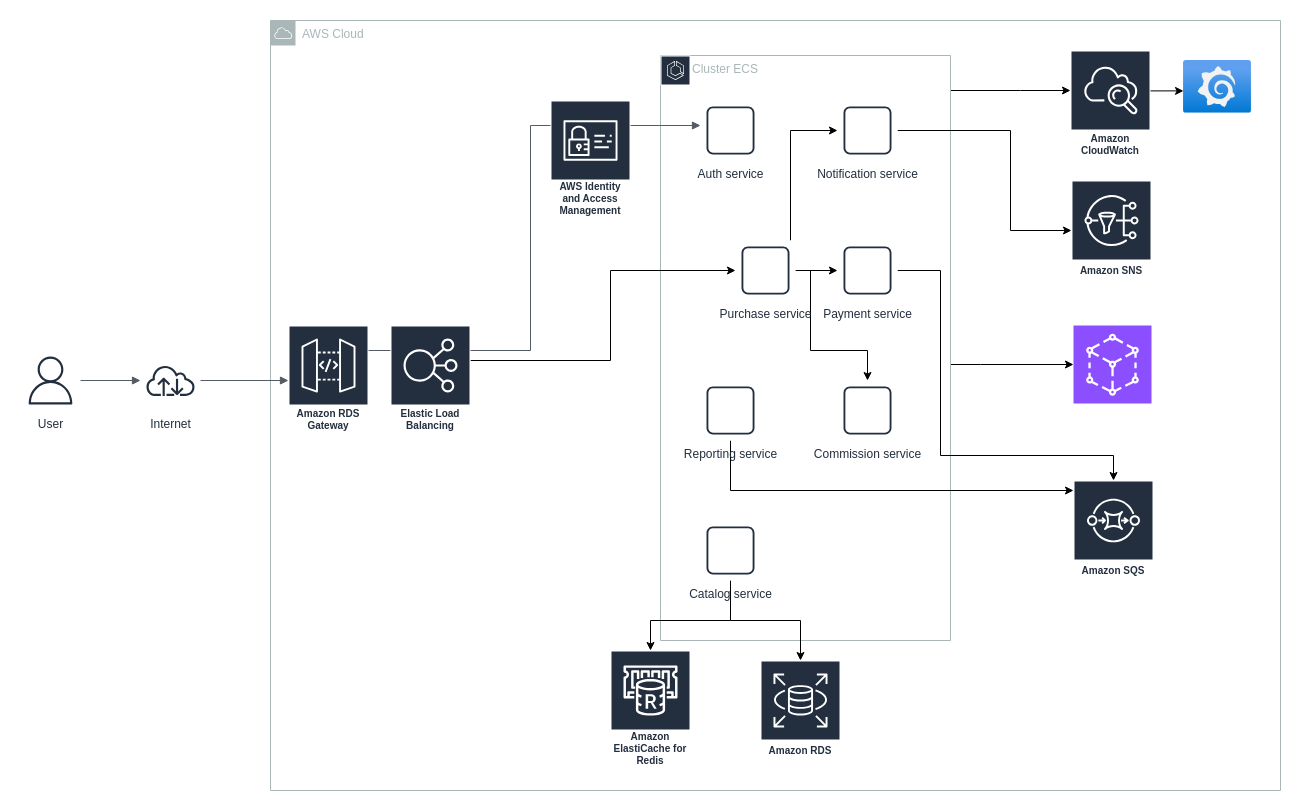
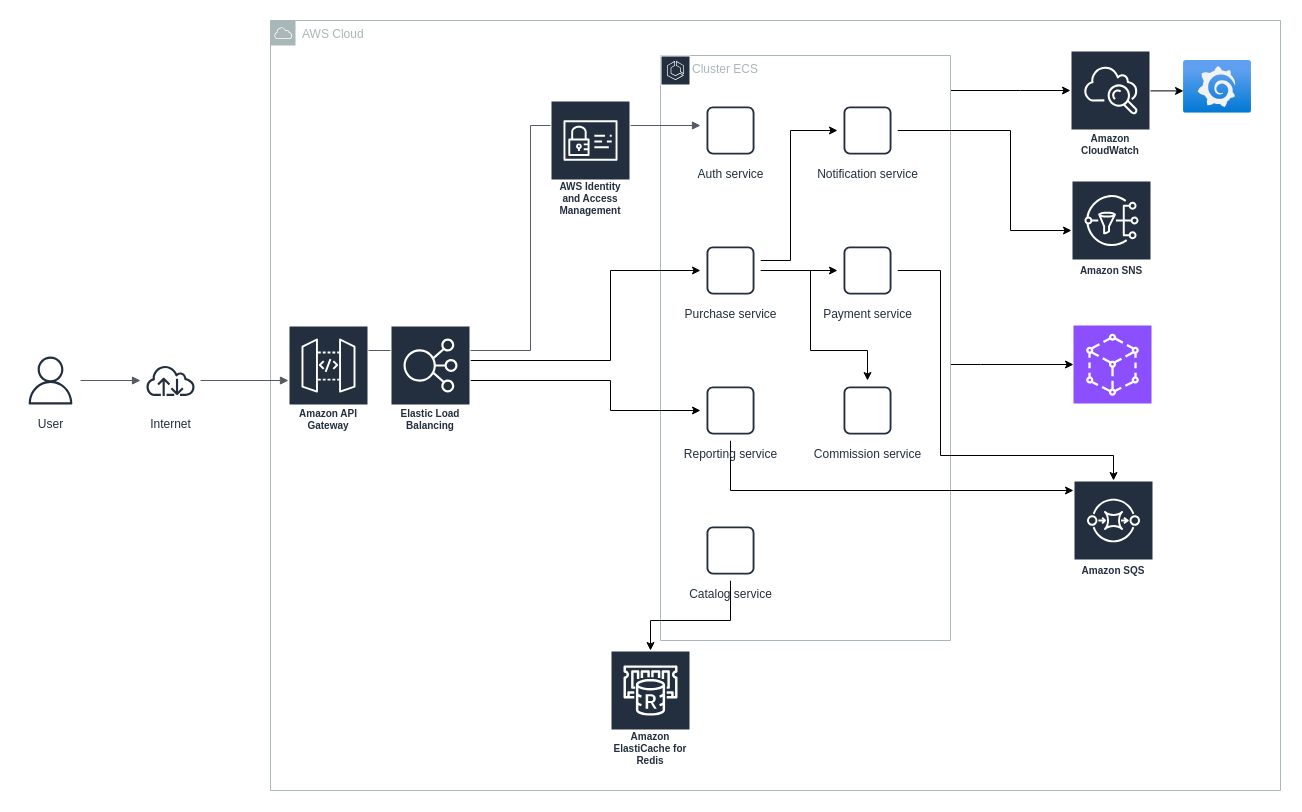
(766, 271) -> (731, 271)
none -> (597, 381)
(329, 420) -> (329, 420)
(783, 621) -> none
(801, 711) -> none
